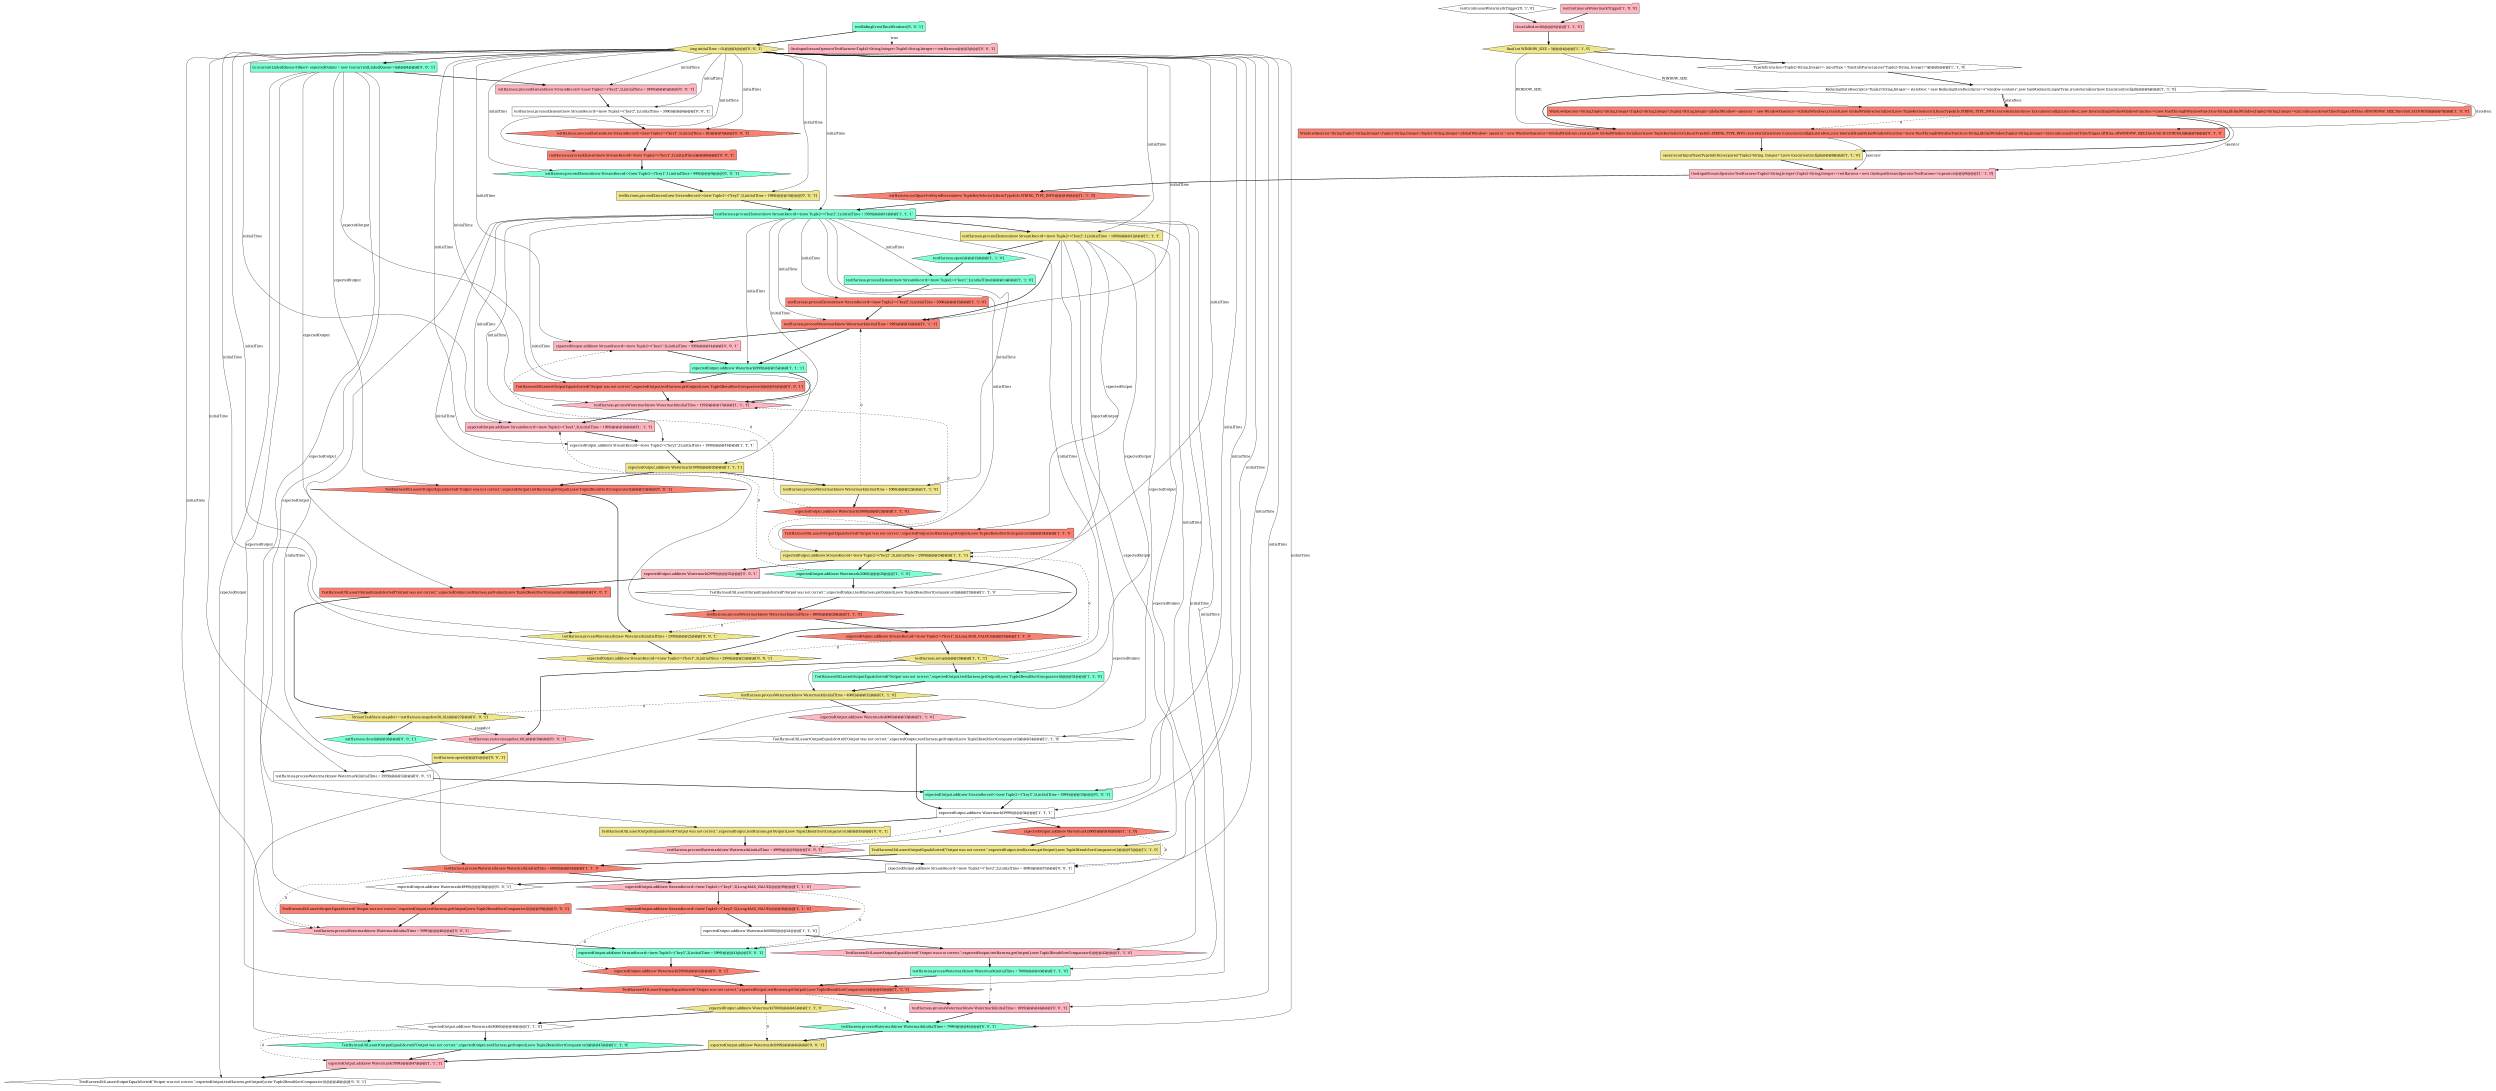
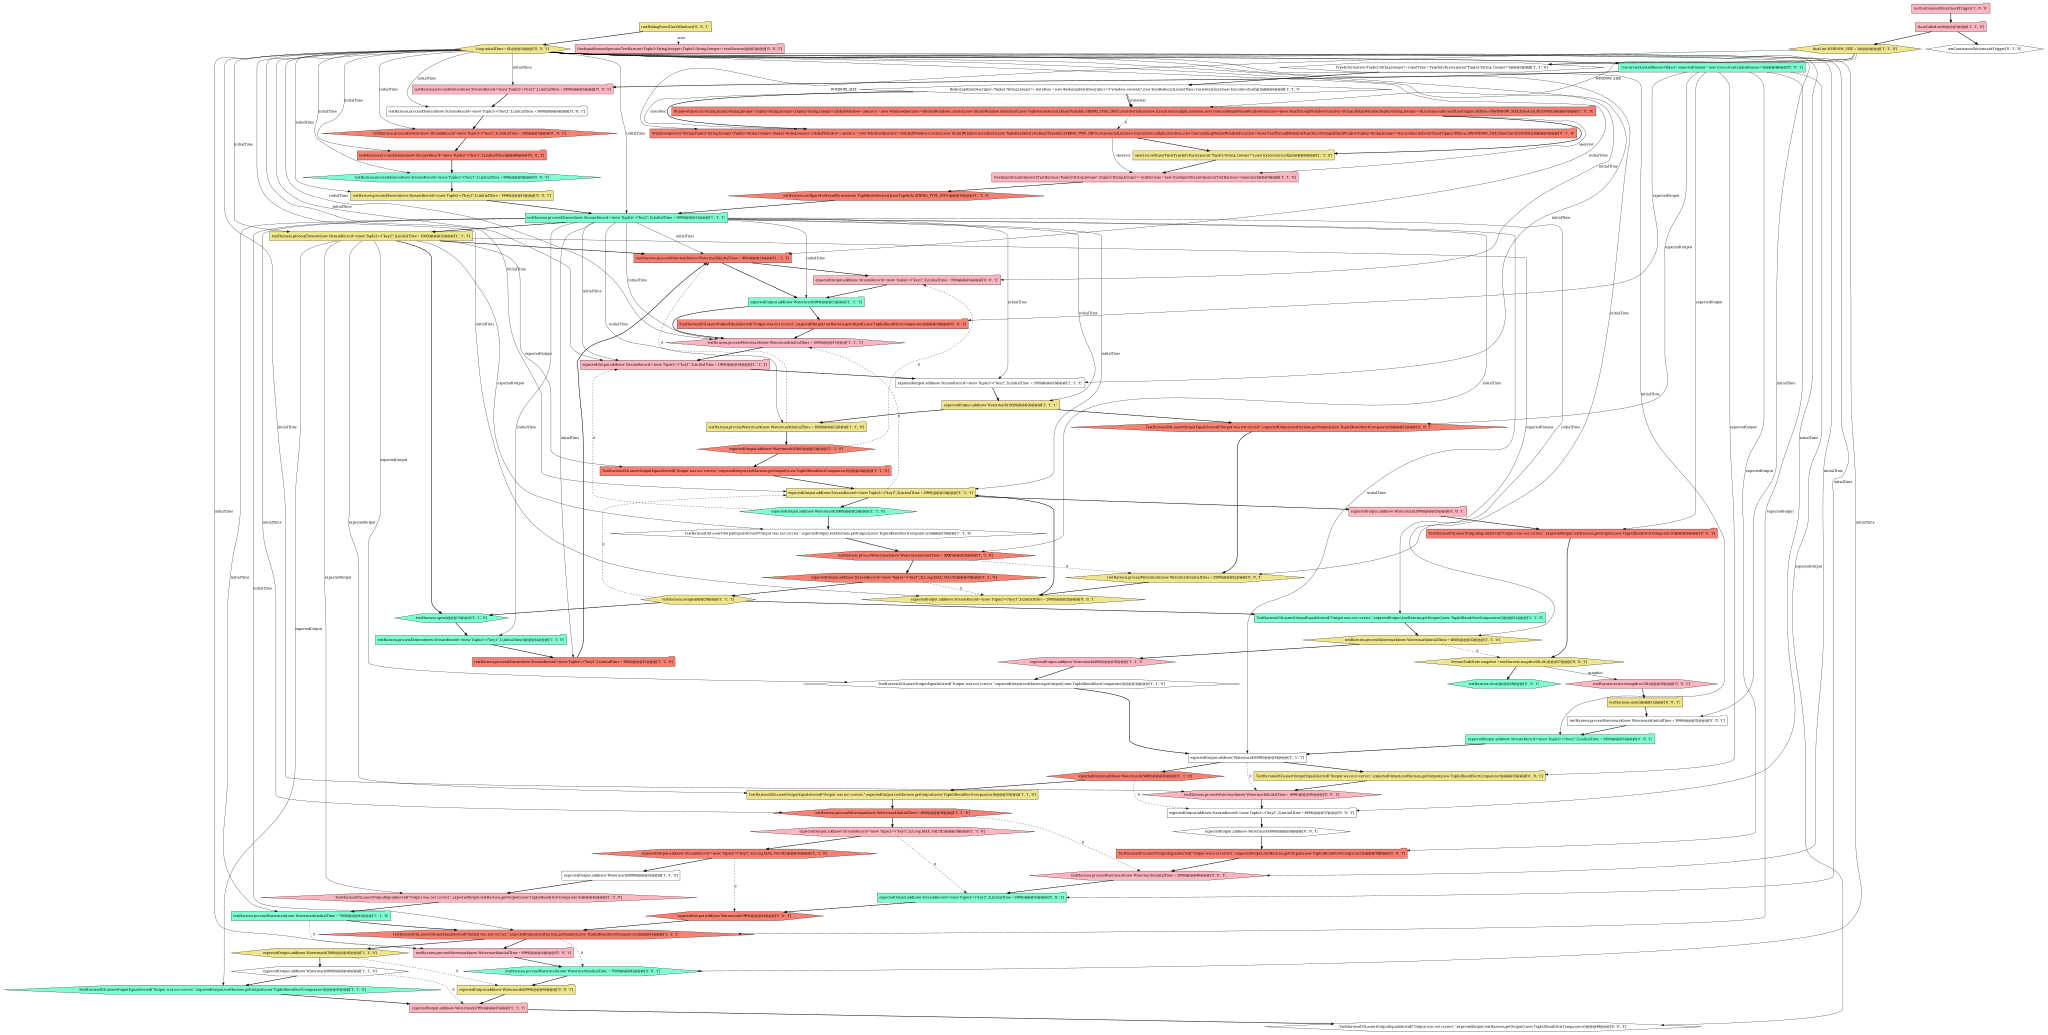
(1522, 17) -> (1967, 37)
(889, 27) -> (676, 27)
(693, 669) -> (576, 609)
